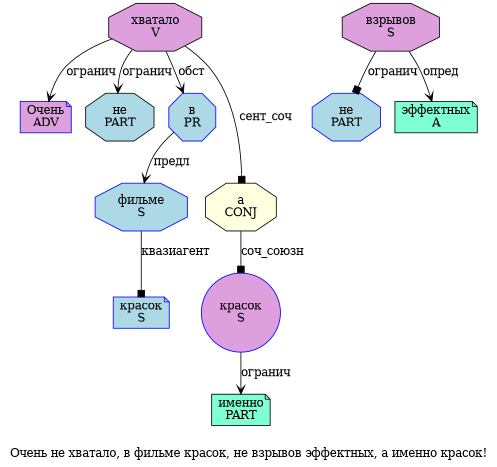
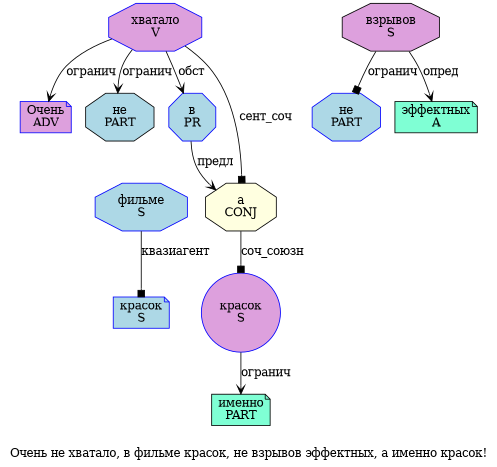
(155, 27) -> (155, 27)
(157, 151) -> (196, 165)
